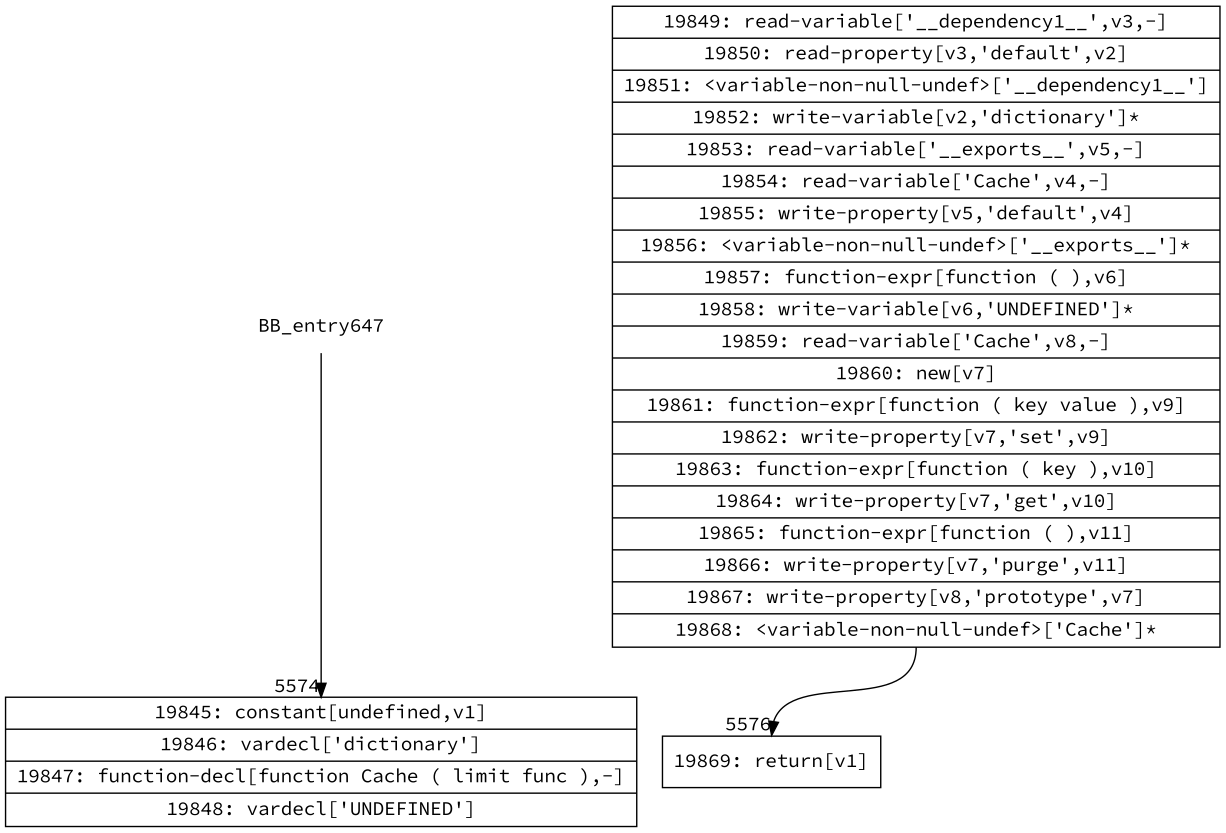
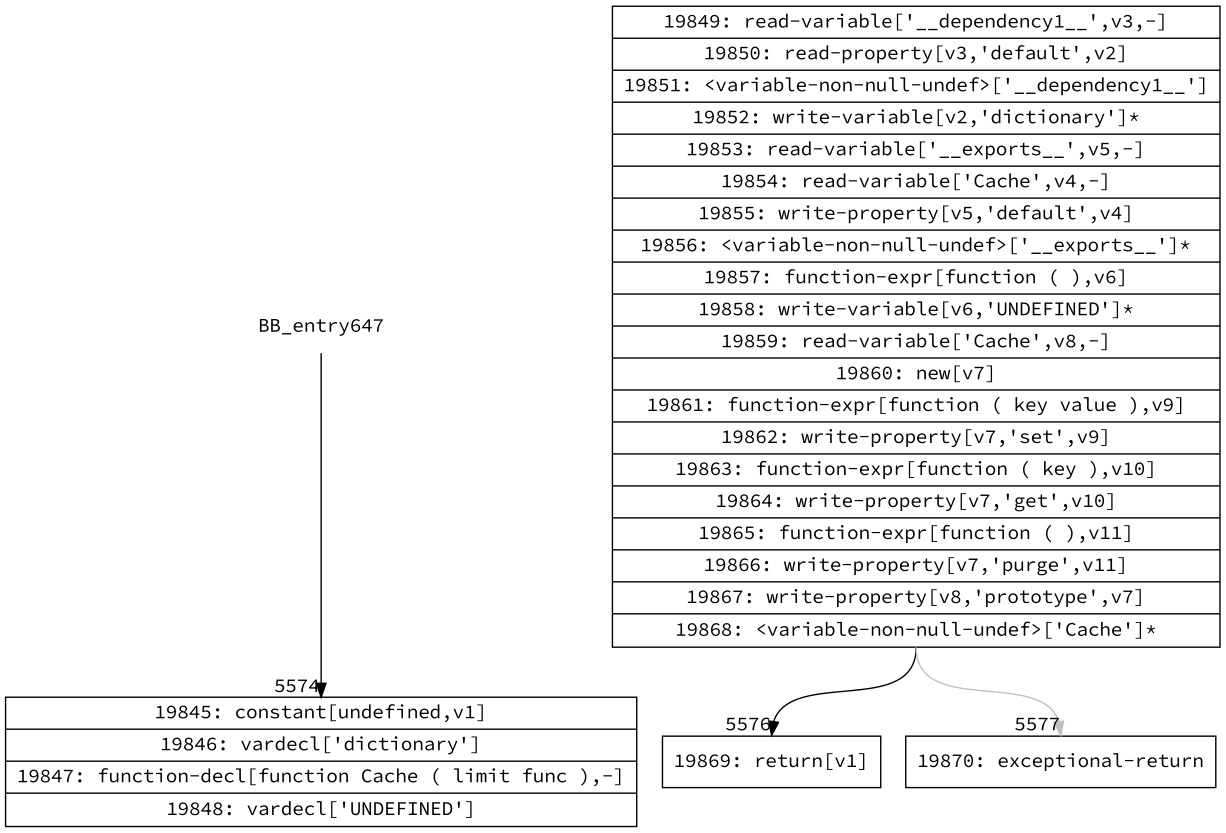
none -> (1061, 762)
